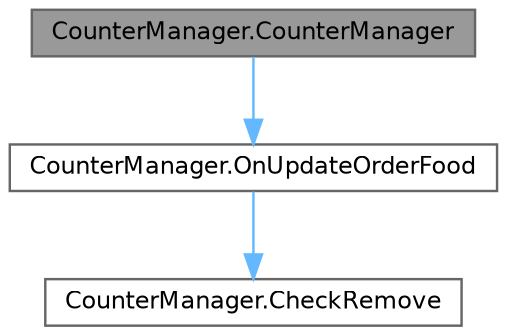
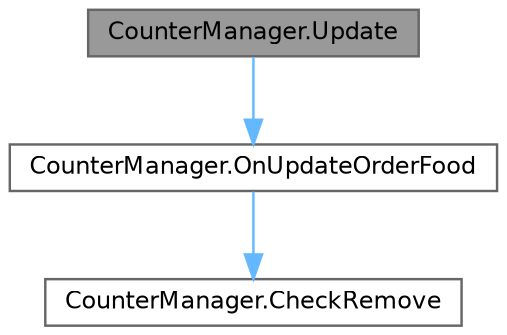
(253, 33) -> (253, 33)
